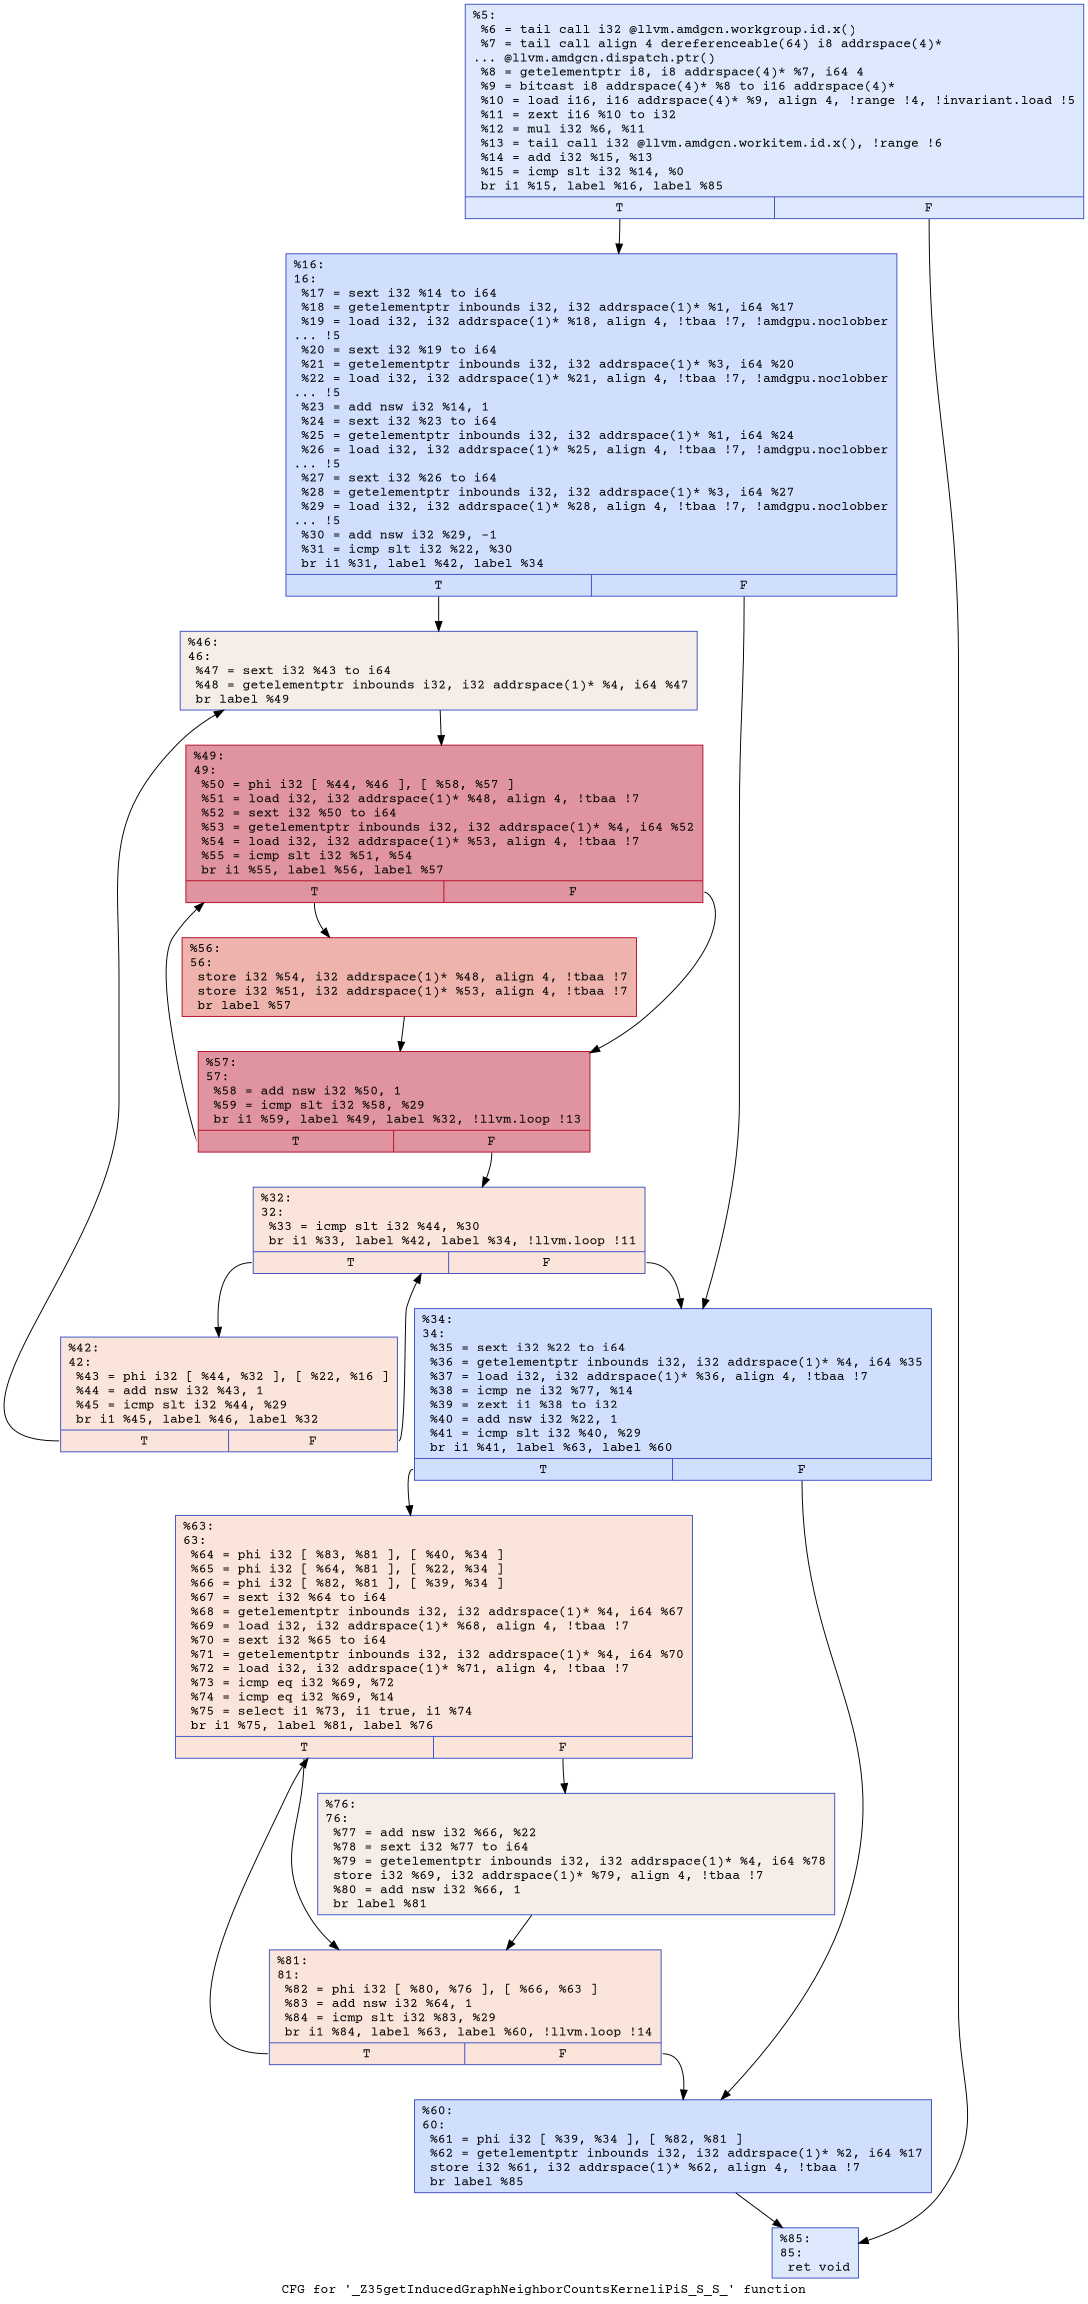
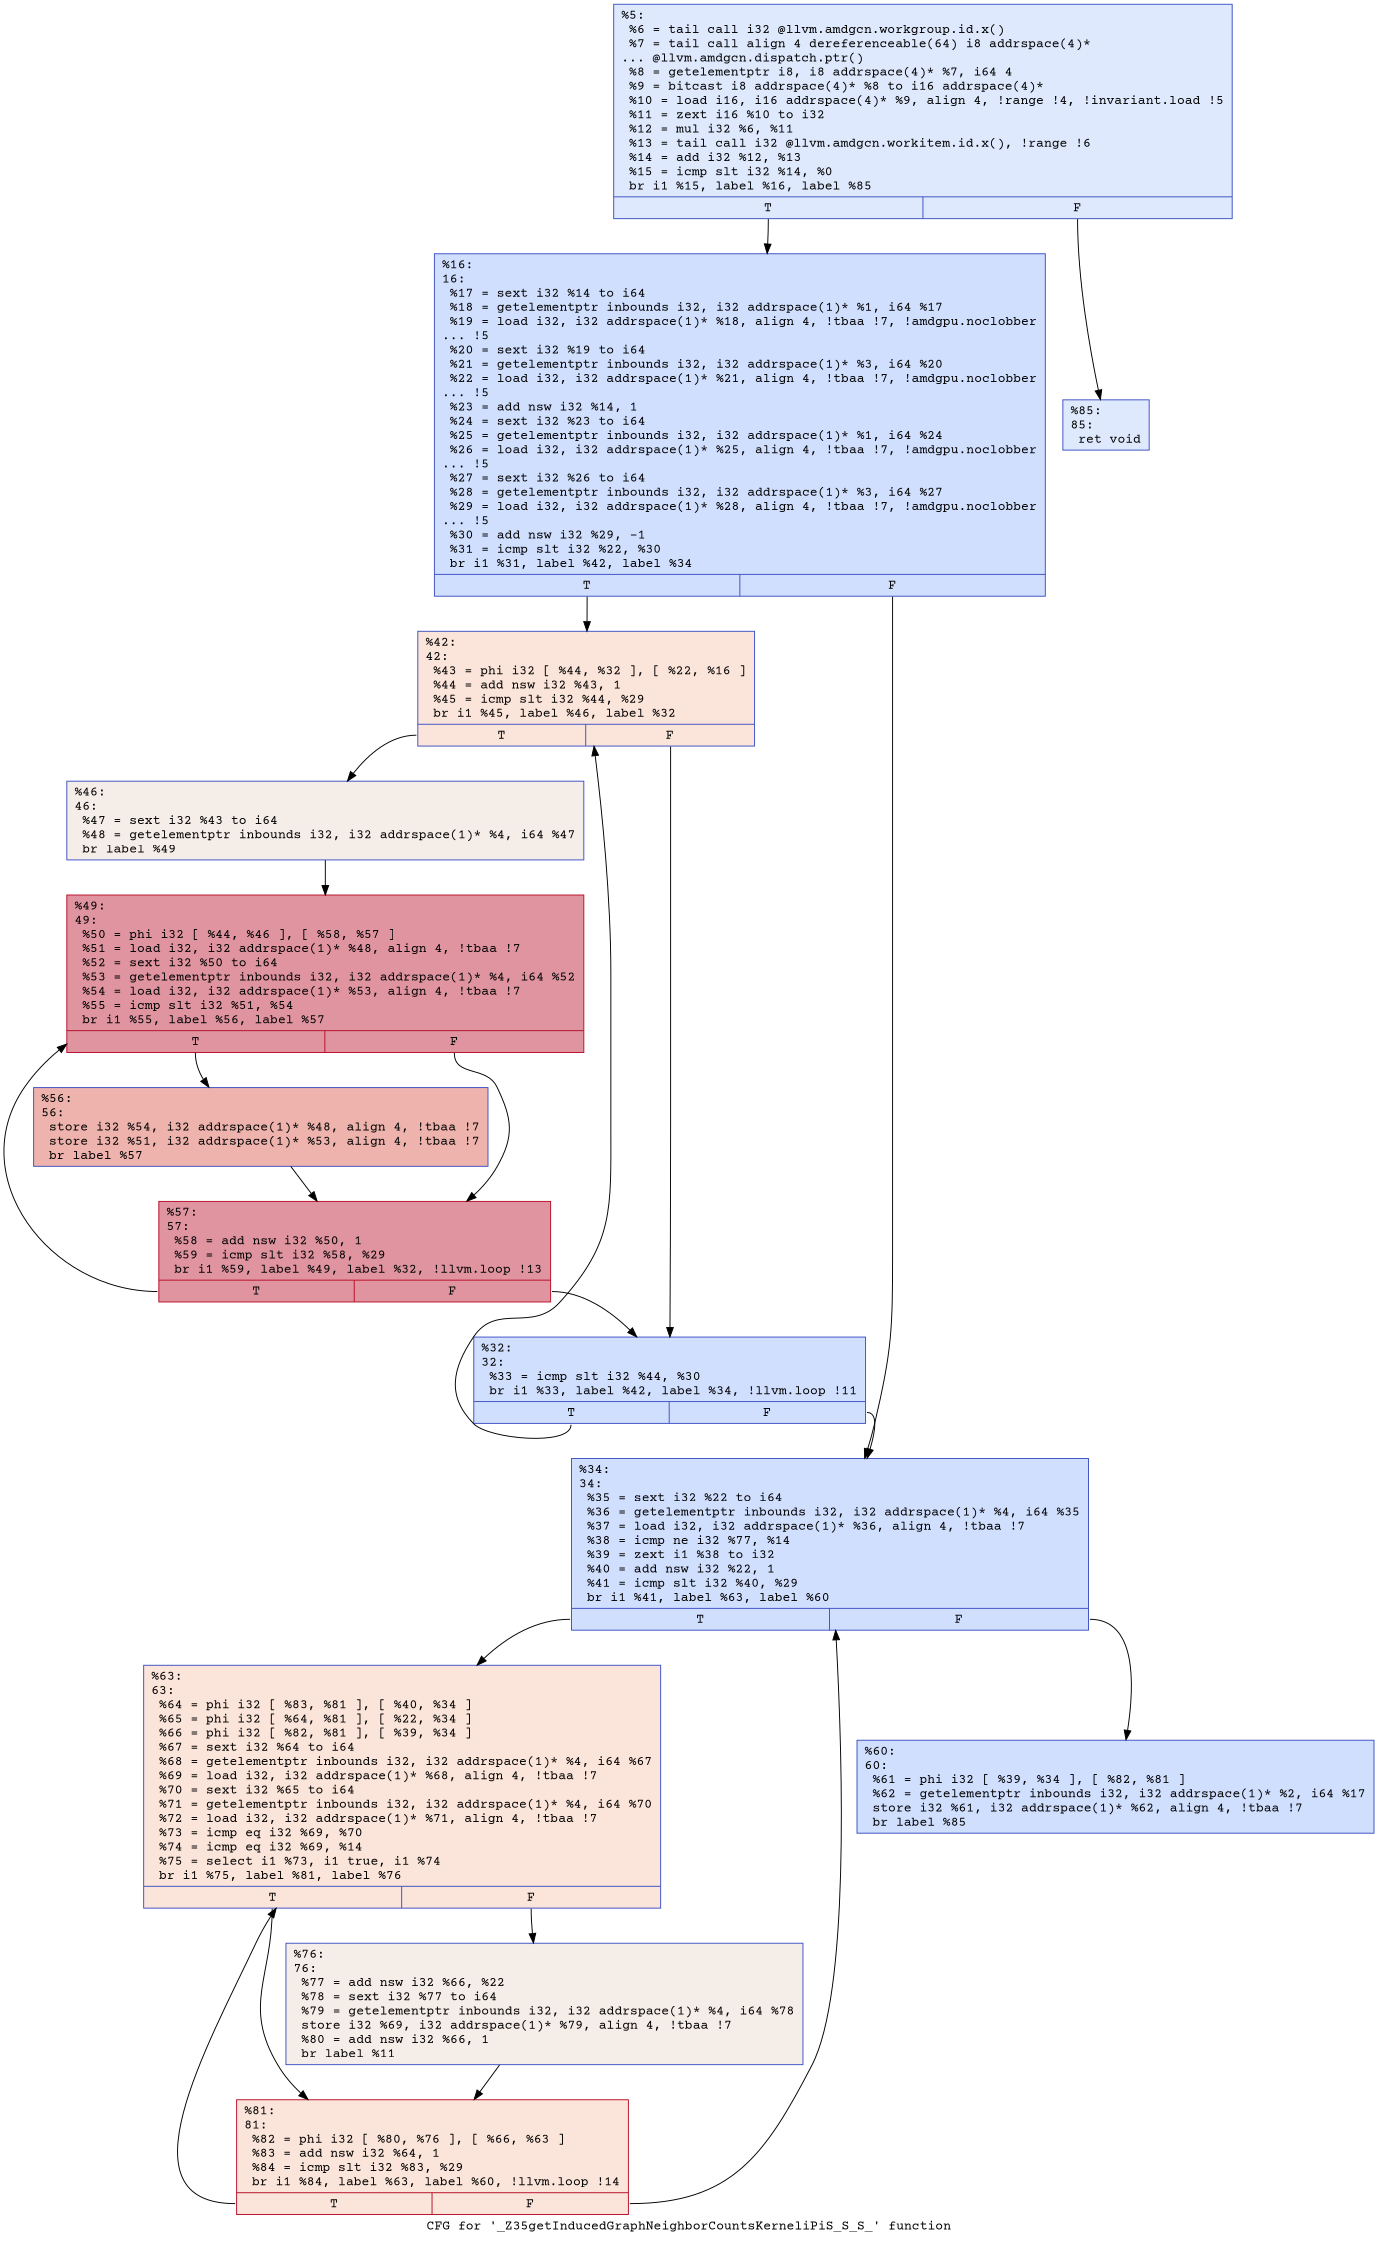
(563, 157) -> (711, 157)
(439, 609) -> (587, 609)
(409, 977) -> (261, 1127)
(449, 1230) -> (670, 1380)
(289, 1682) -> (257, 1832)
(377, 1903) -> (345, 2053)
(465, 2007) -> (433, 2157)
(681, 2066) -> (833, 1976)
(755, 2207) -> none
